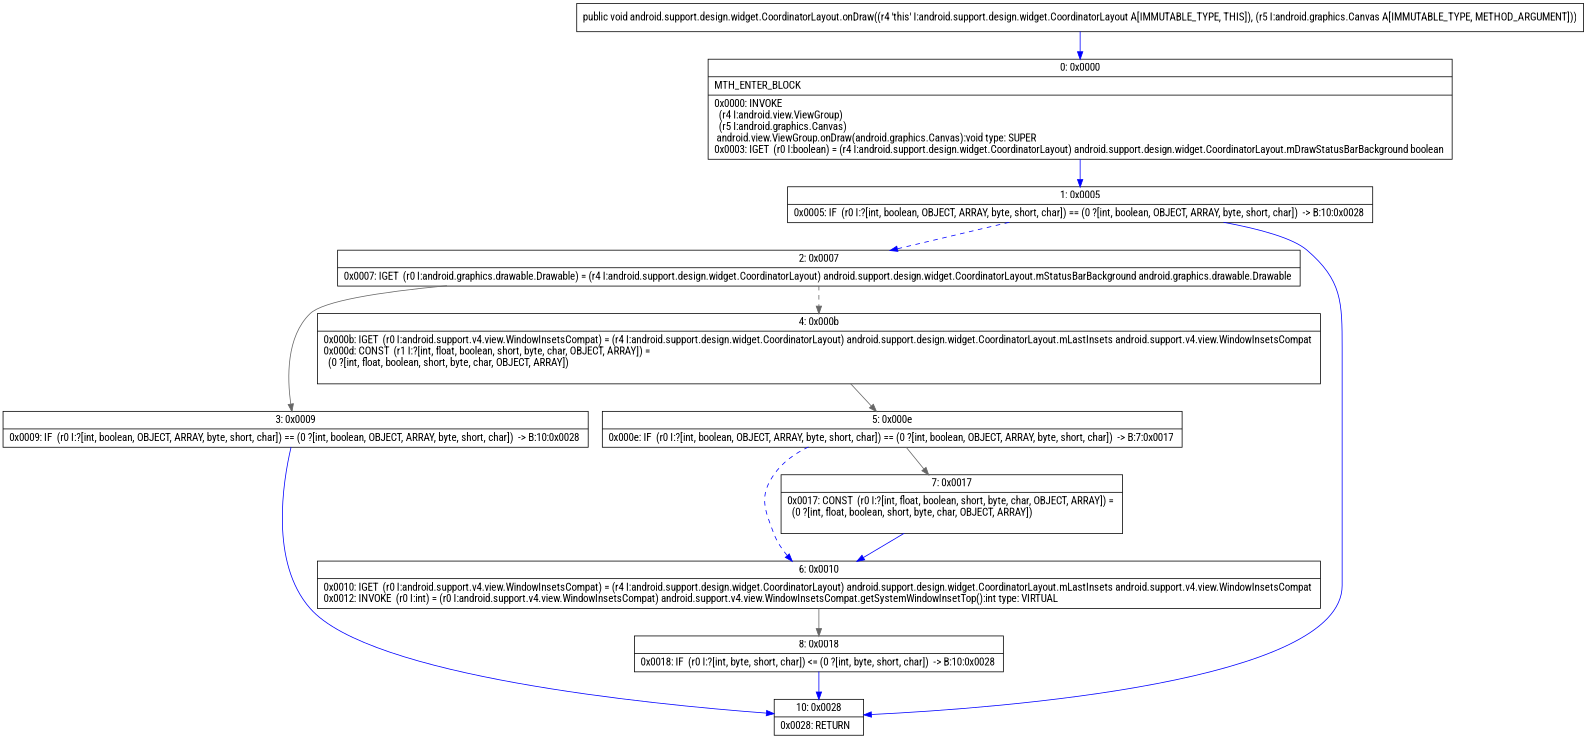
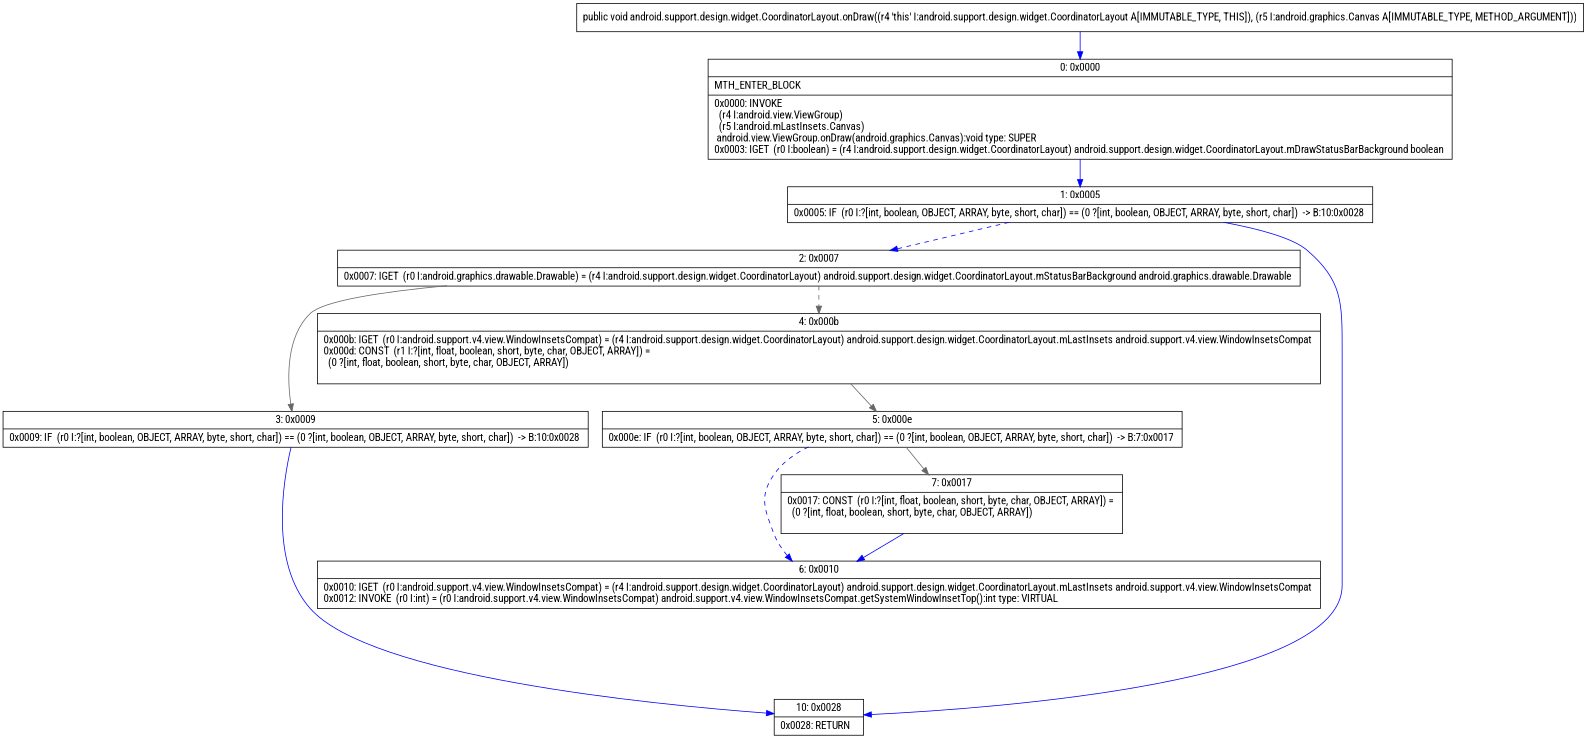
(781, 127) -> (789, 127)
(819, 654) -> none
